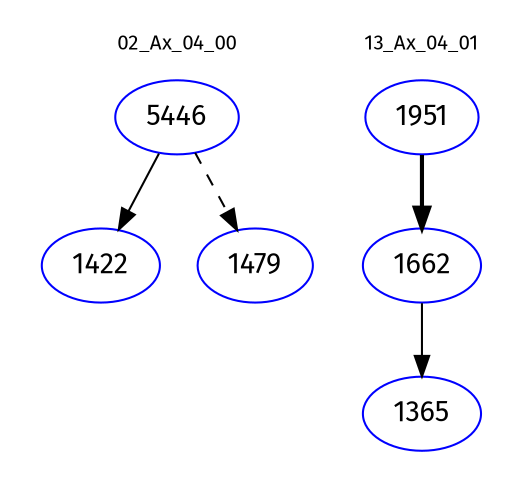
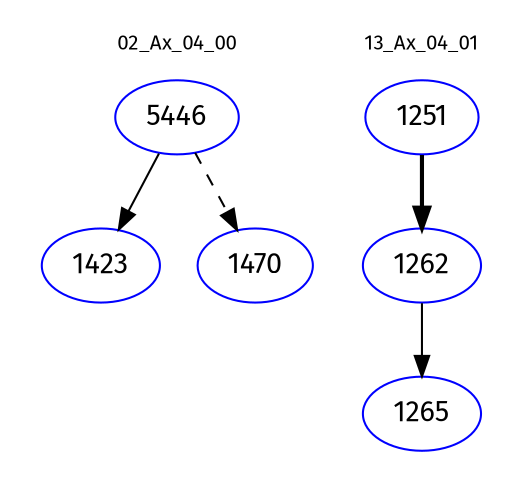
(422, 117) -> (422, 117)
(101, 266) -> (101, 266)
(255, 266) -> (255, 266)
(422, 266) -> (422, 266)
(422, 414) -> (422, 414)
